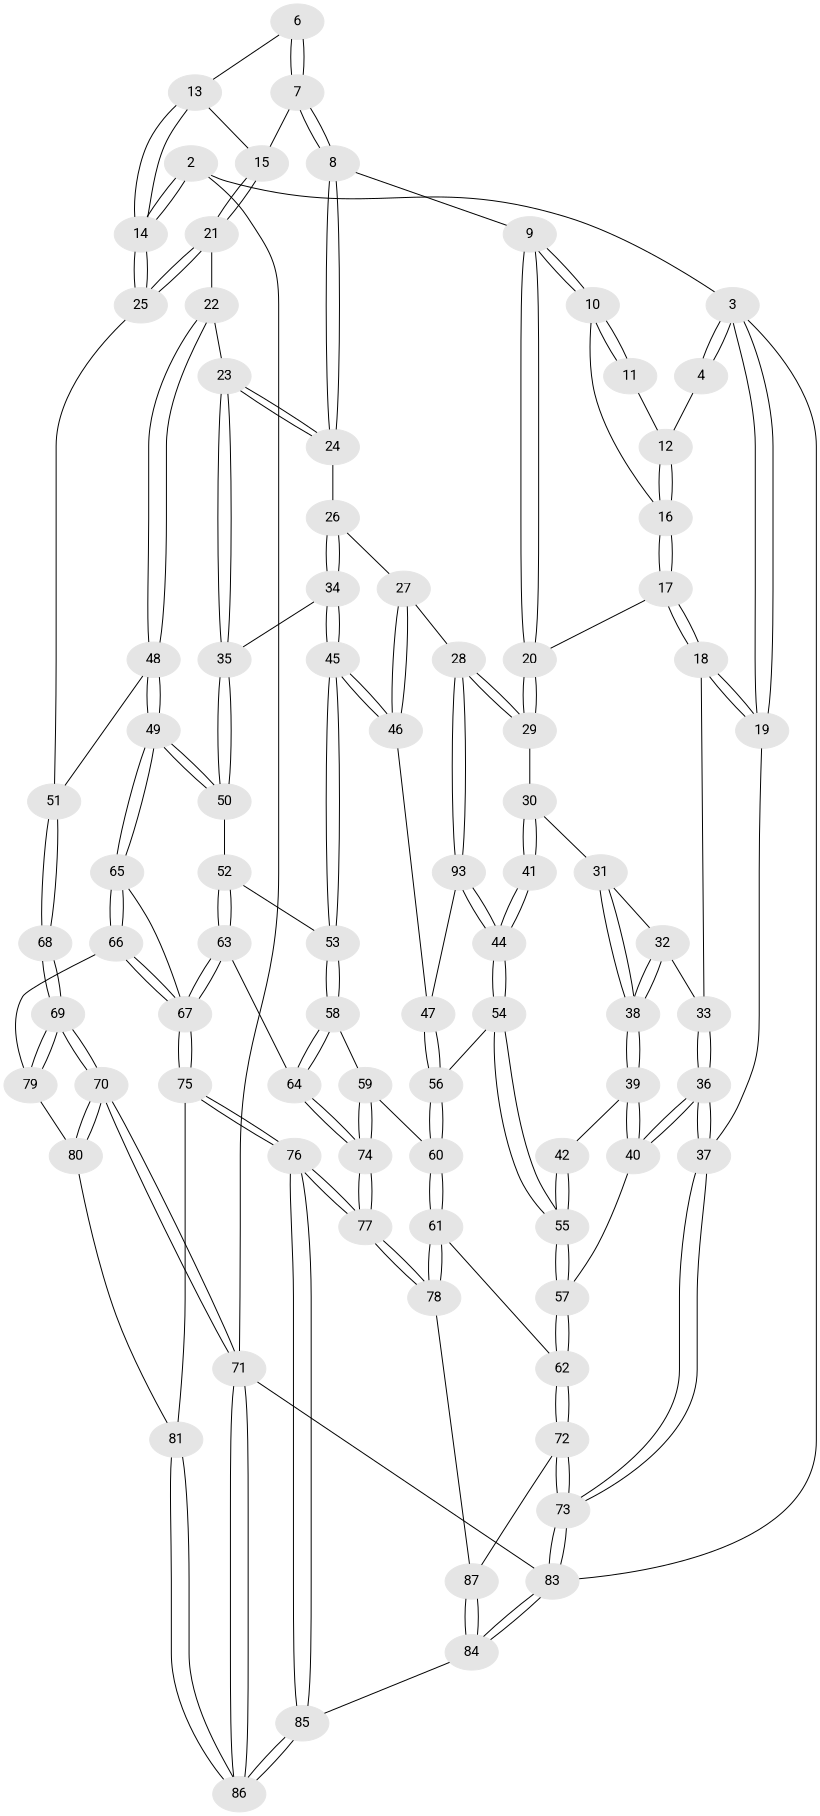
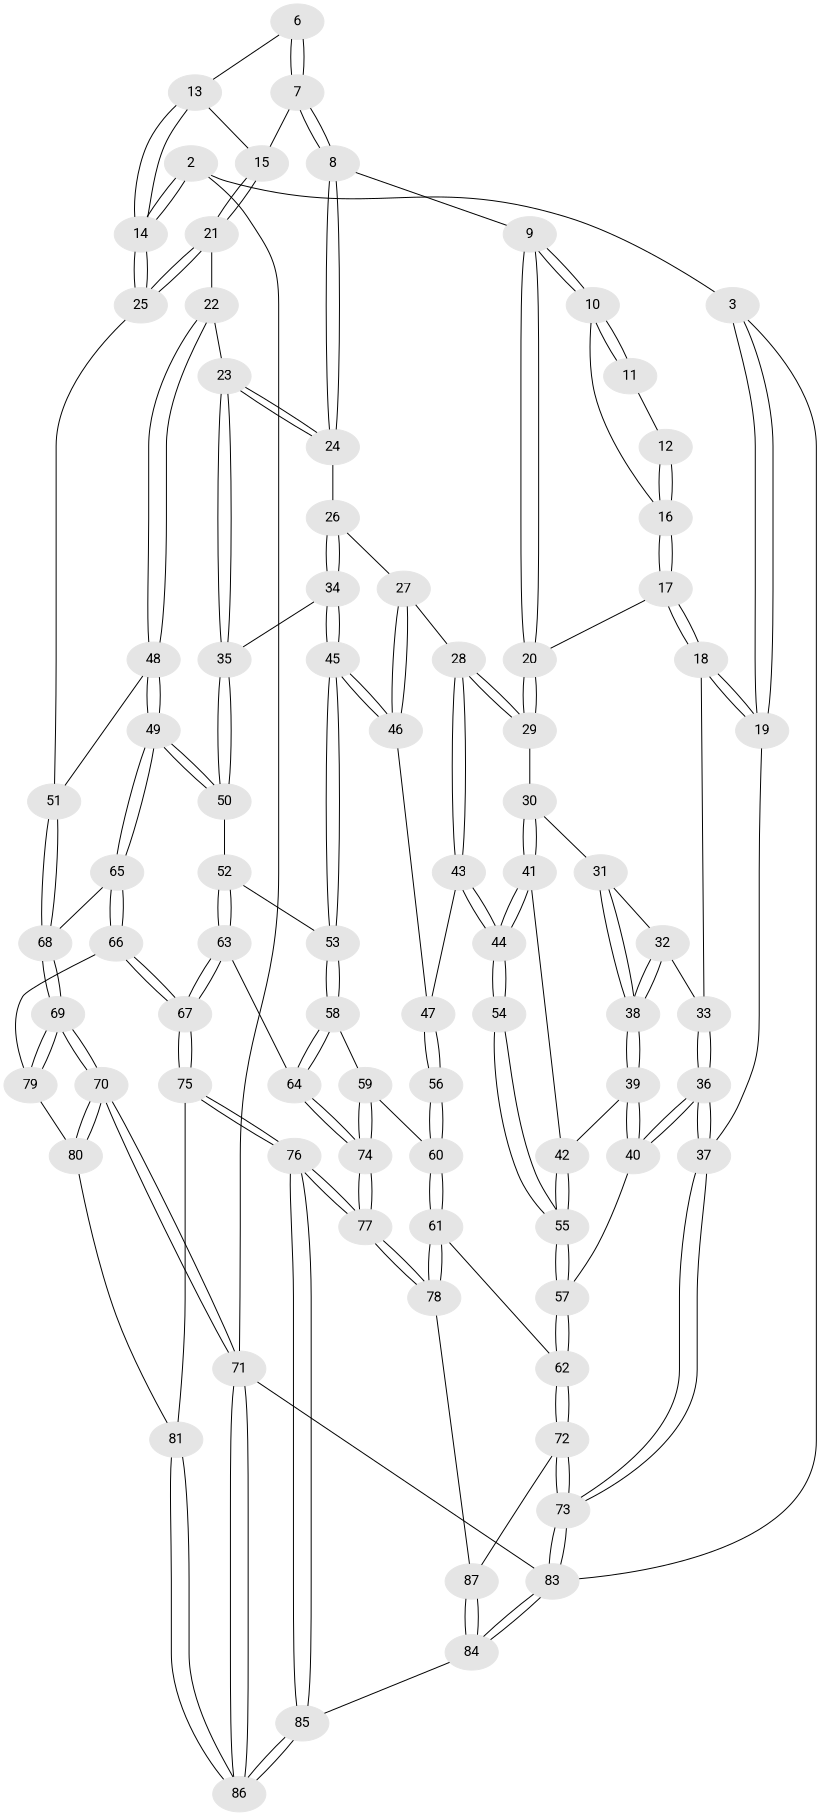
(701, 376) -> none
(459, 872) -> (459, 872)
(159, 941) -> (81, 908)
none -> (546, 1014)
(468, 1050) -> none
